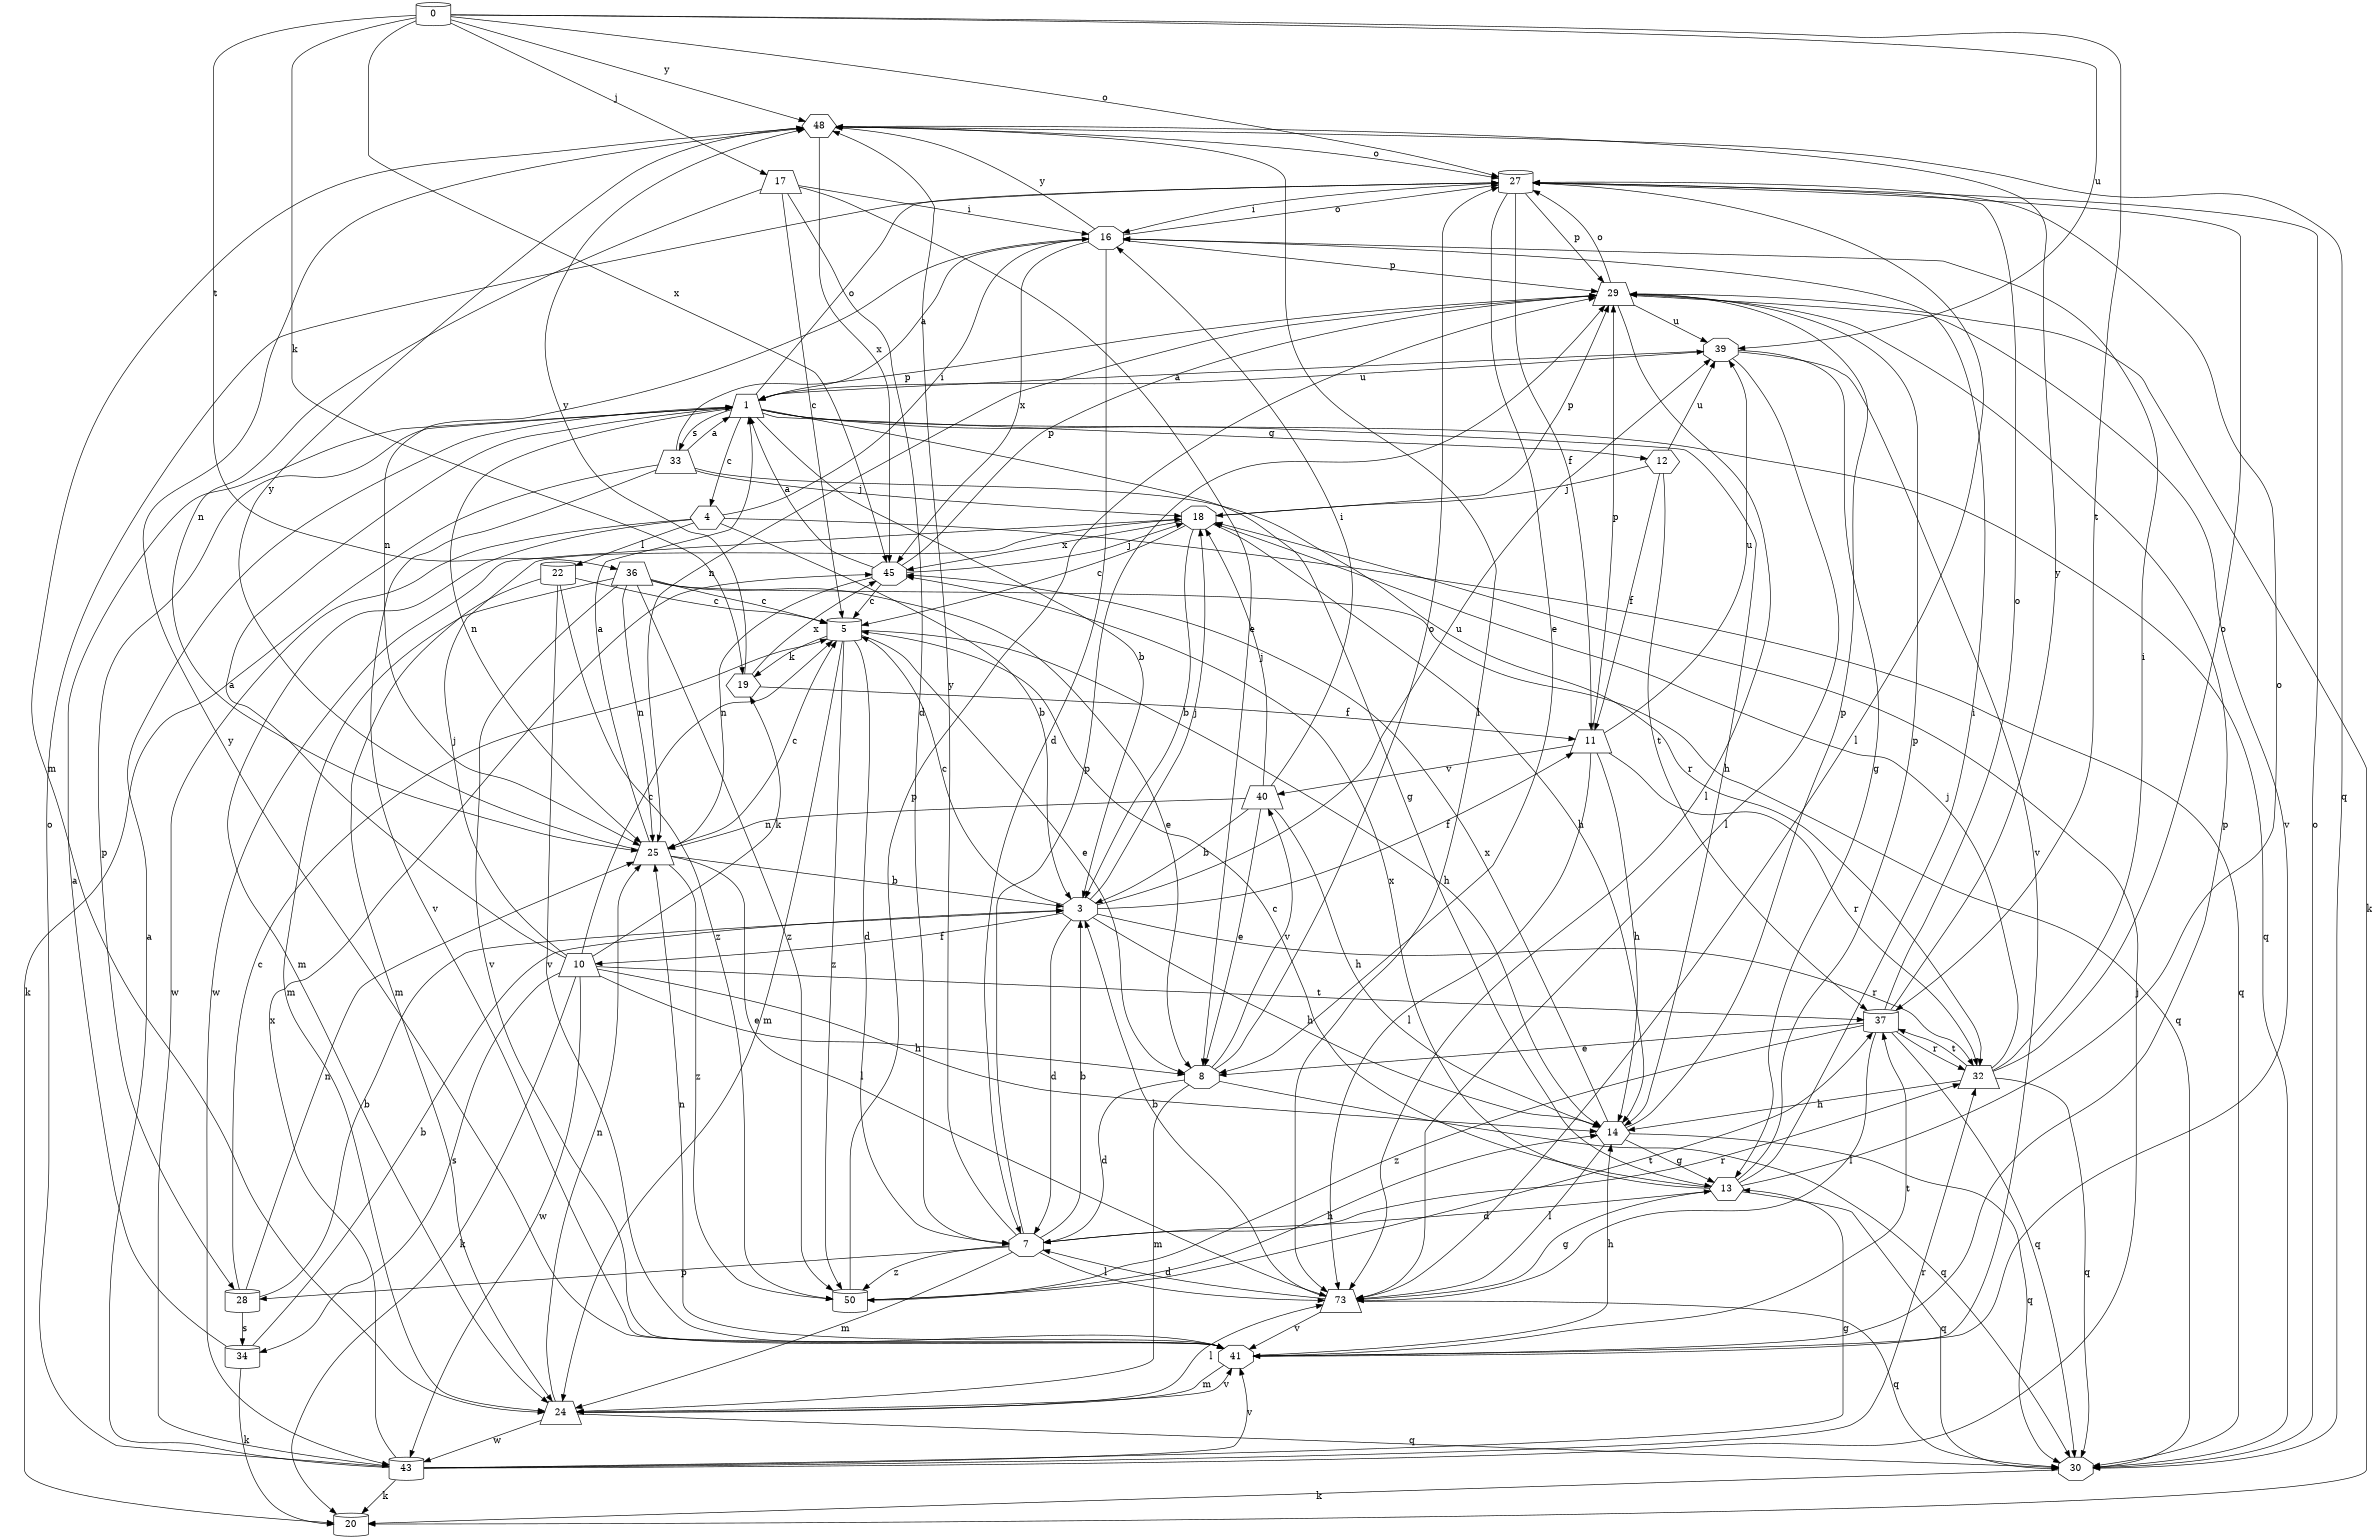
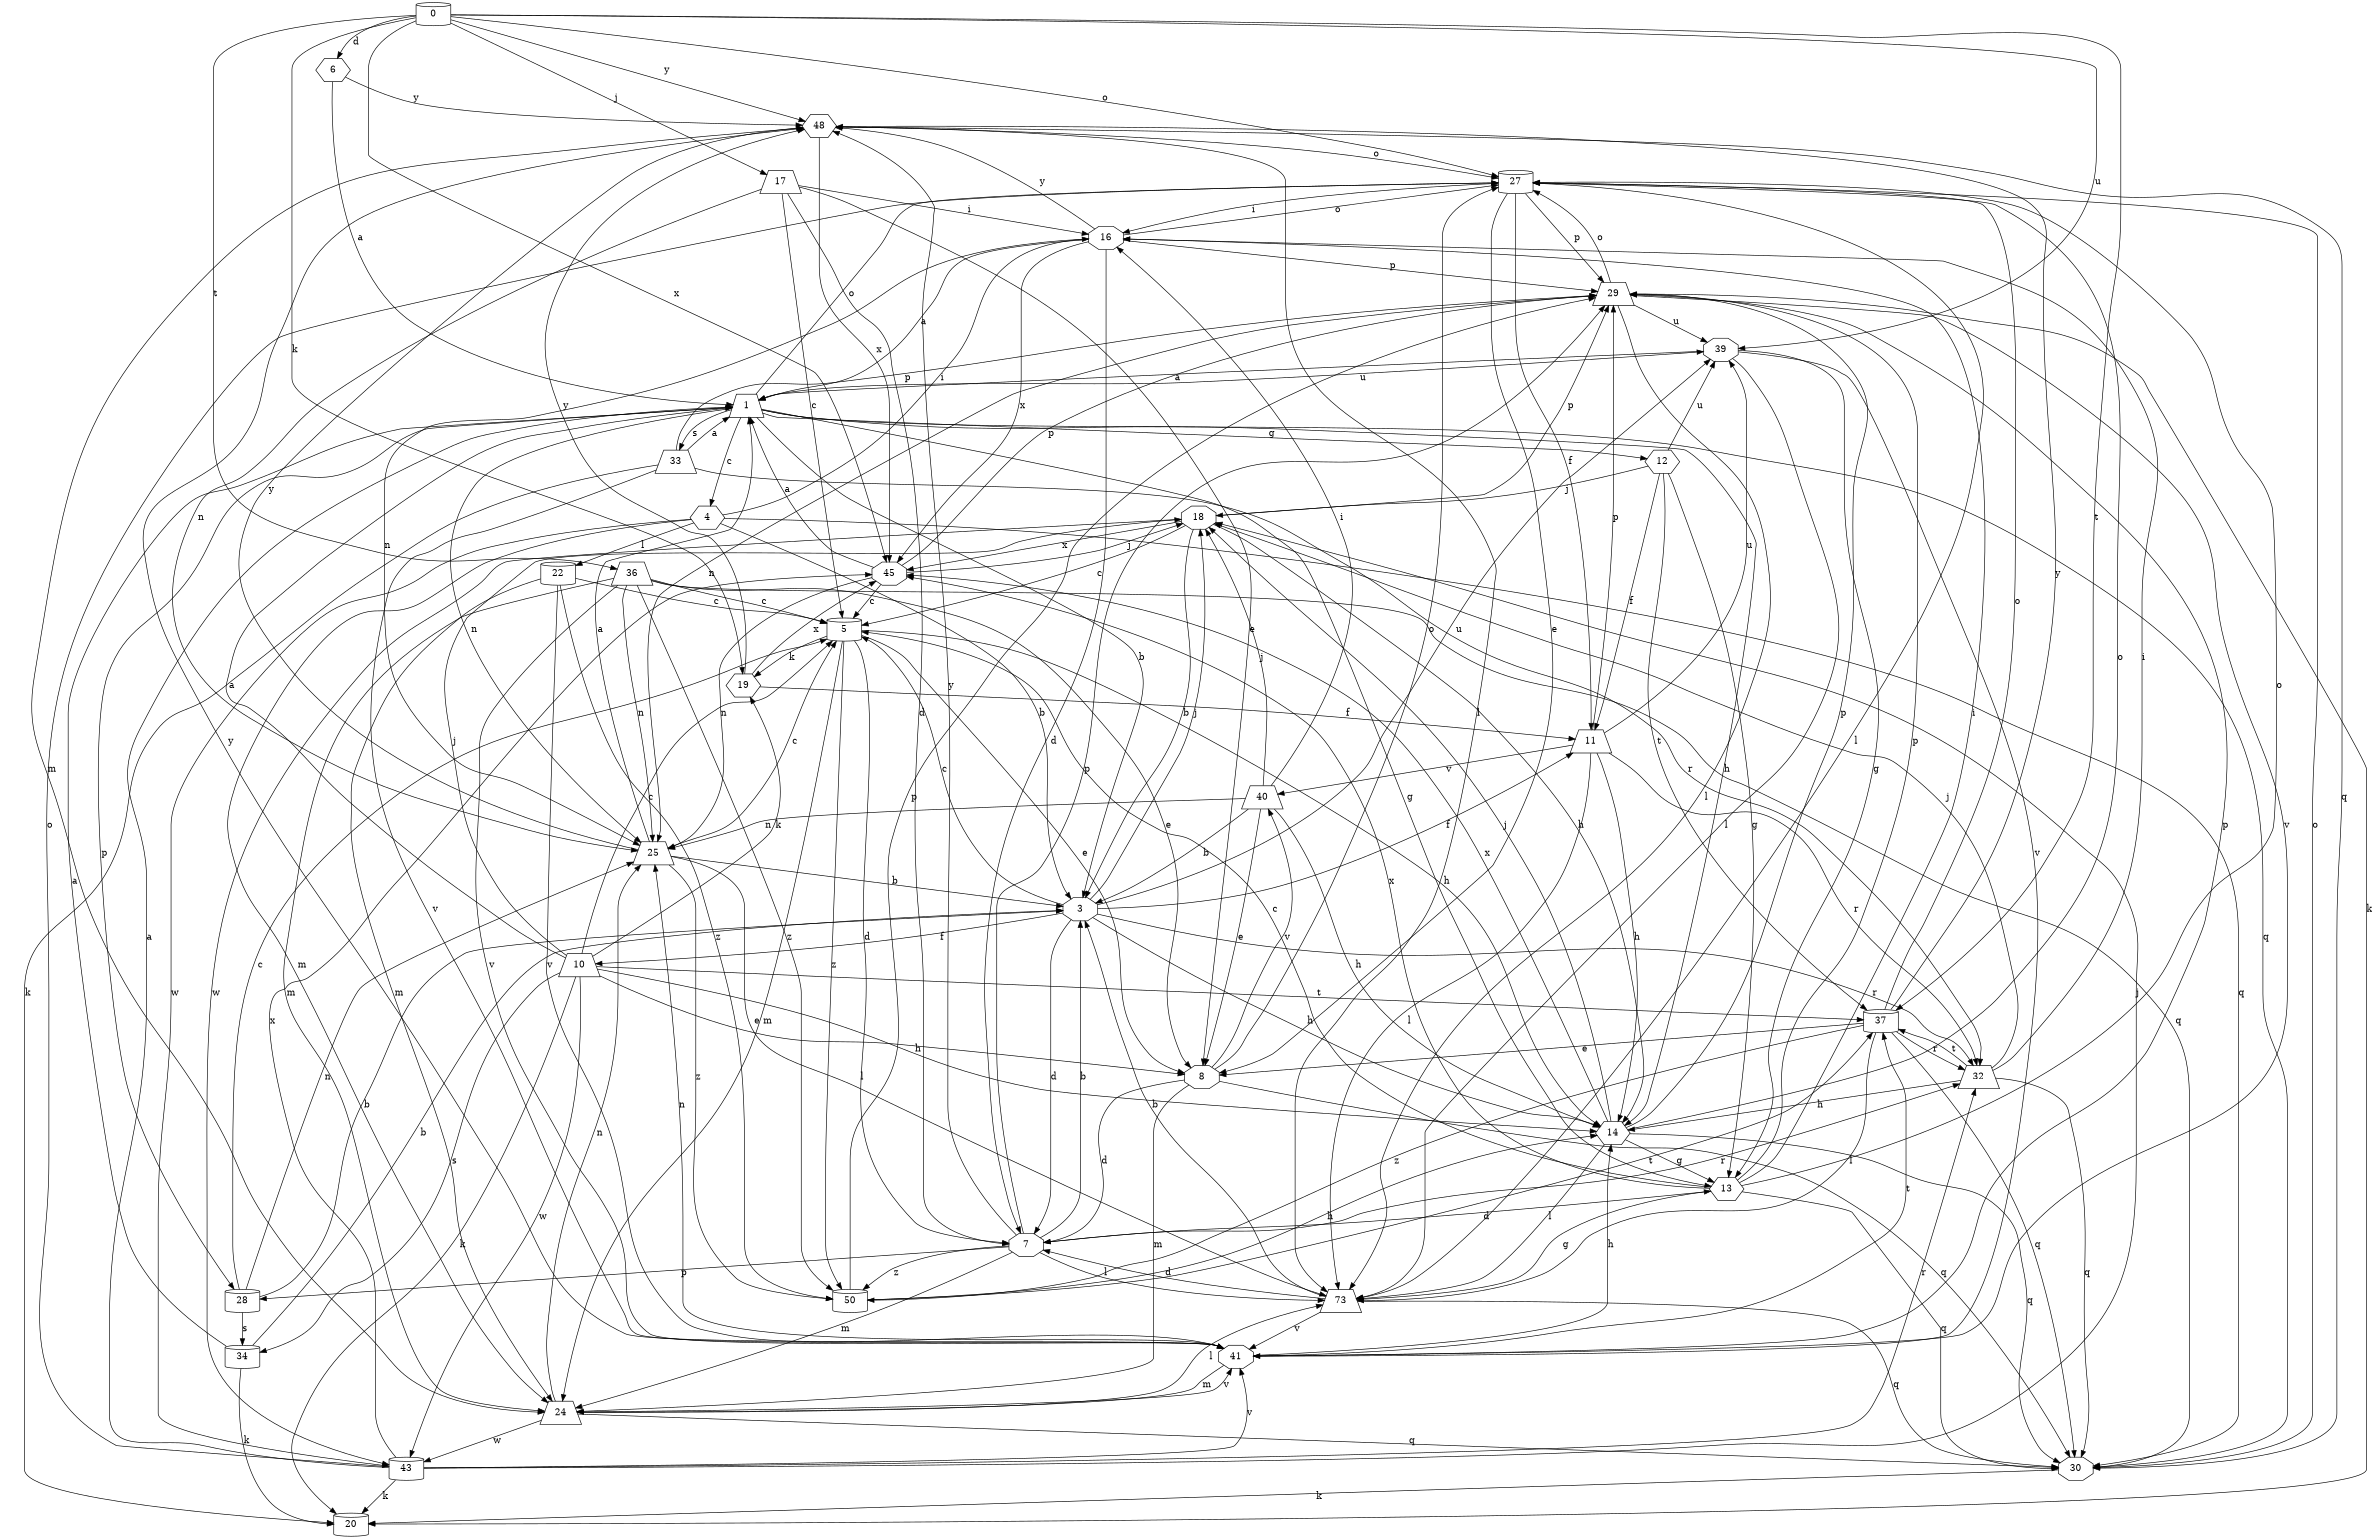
none -> (333, 70)
(2240, 339) -> (2118, 565)
(922, 499) -> (1475, 786)
(1278, 1451) -> (1751, 817)
